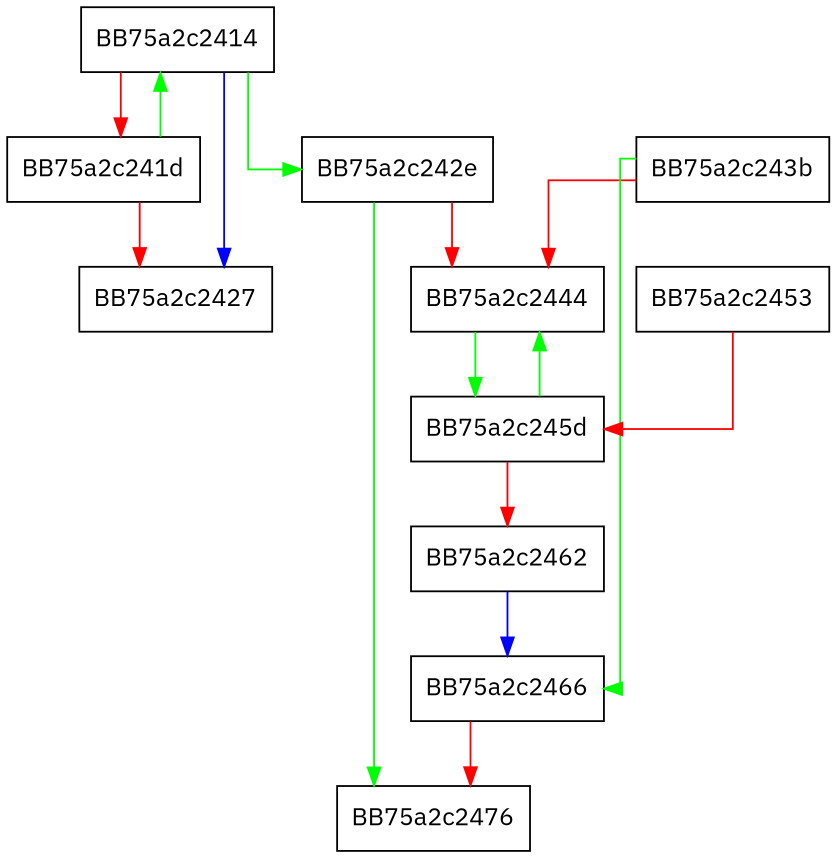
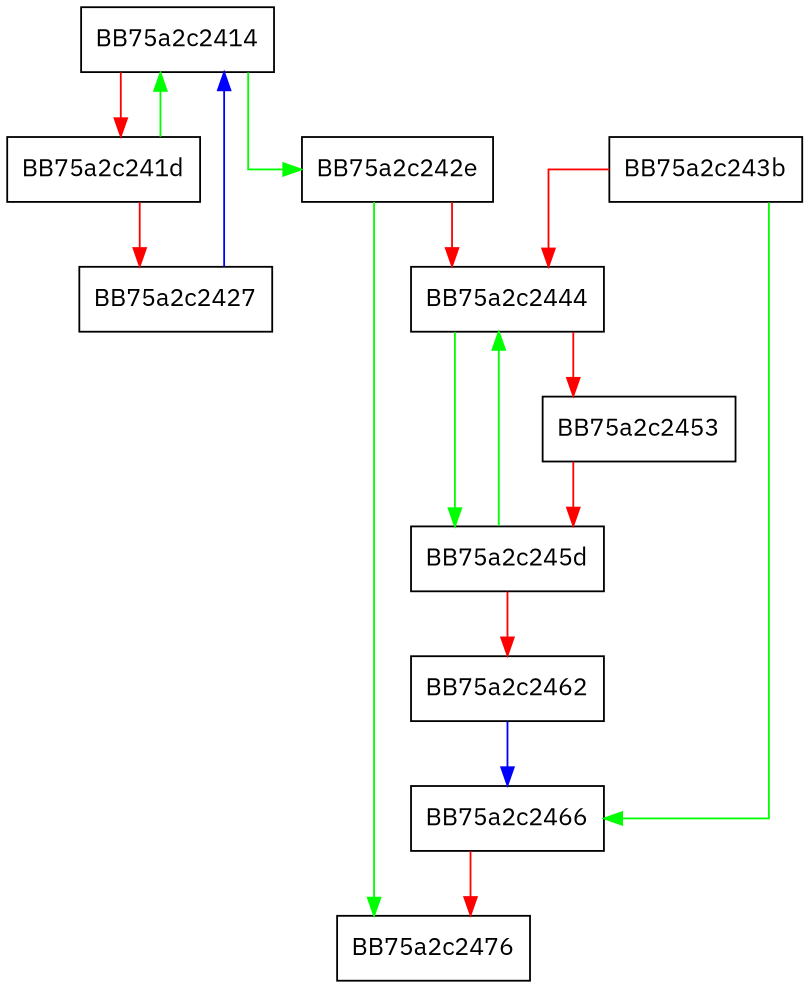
(224, 161) -> (224, 178)
none -> (573, 355)
